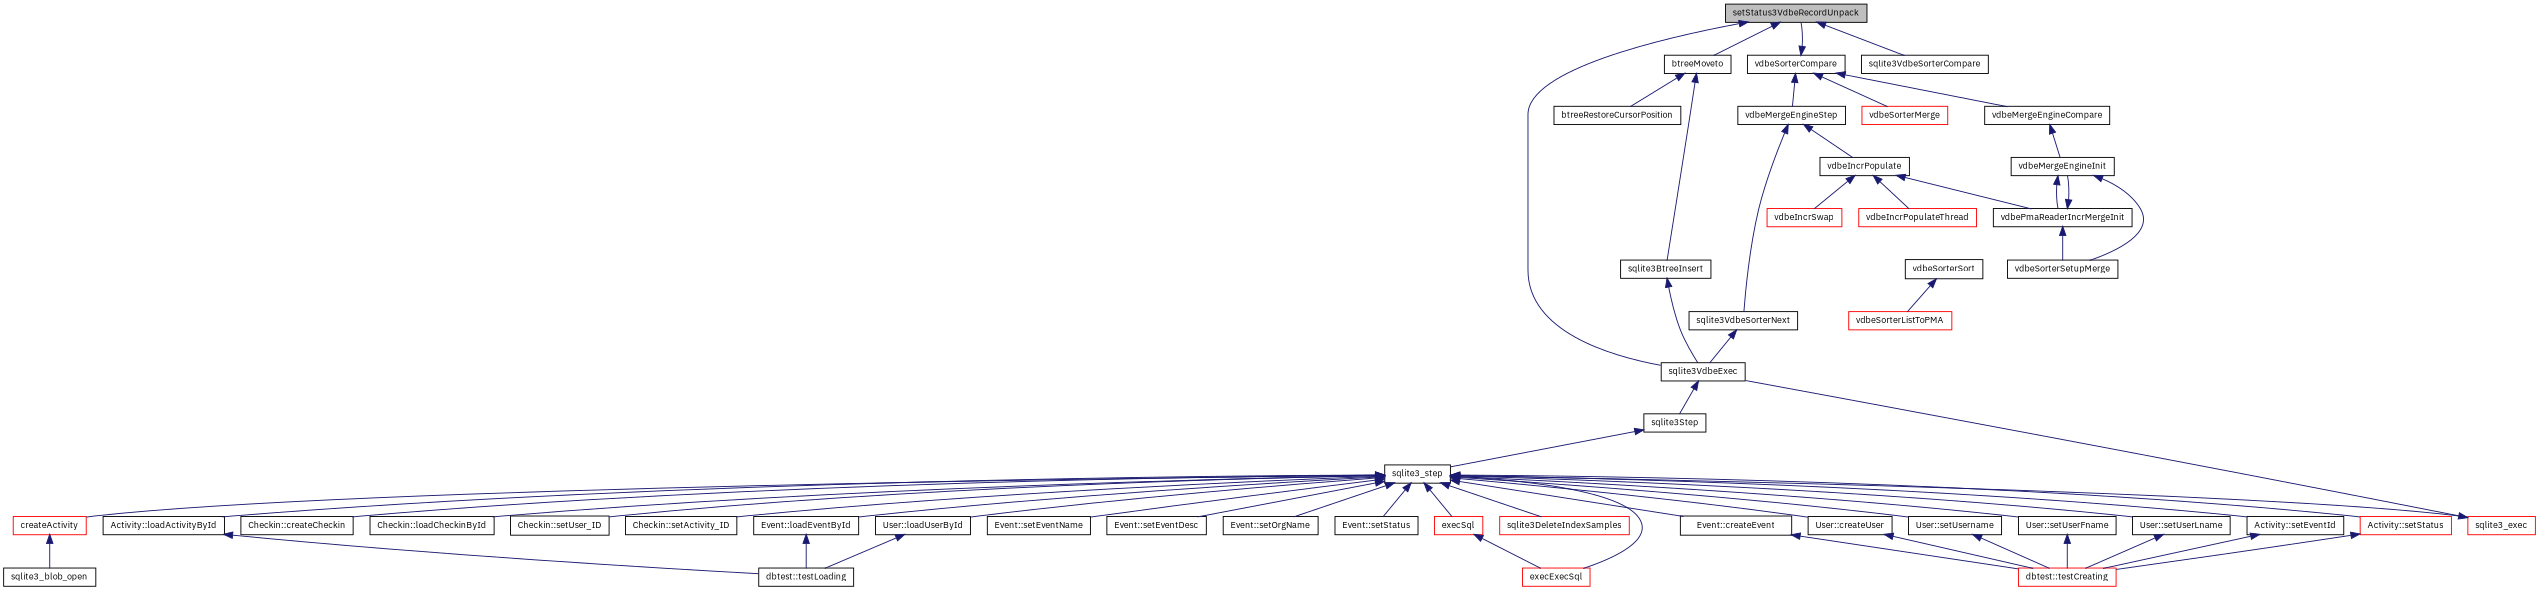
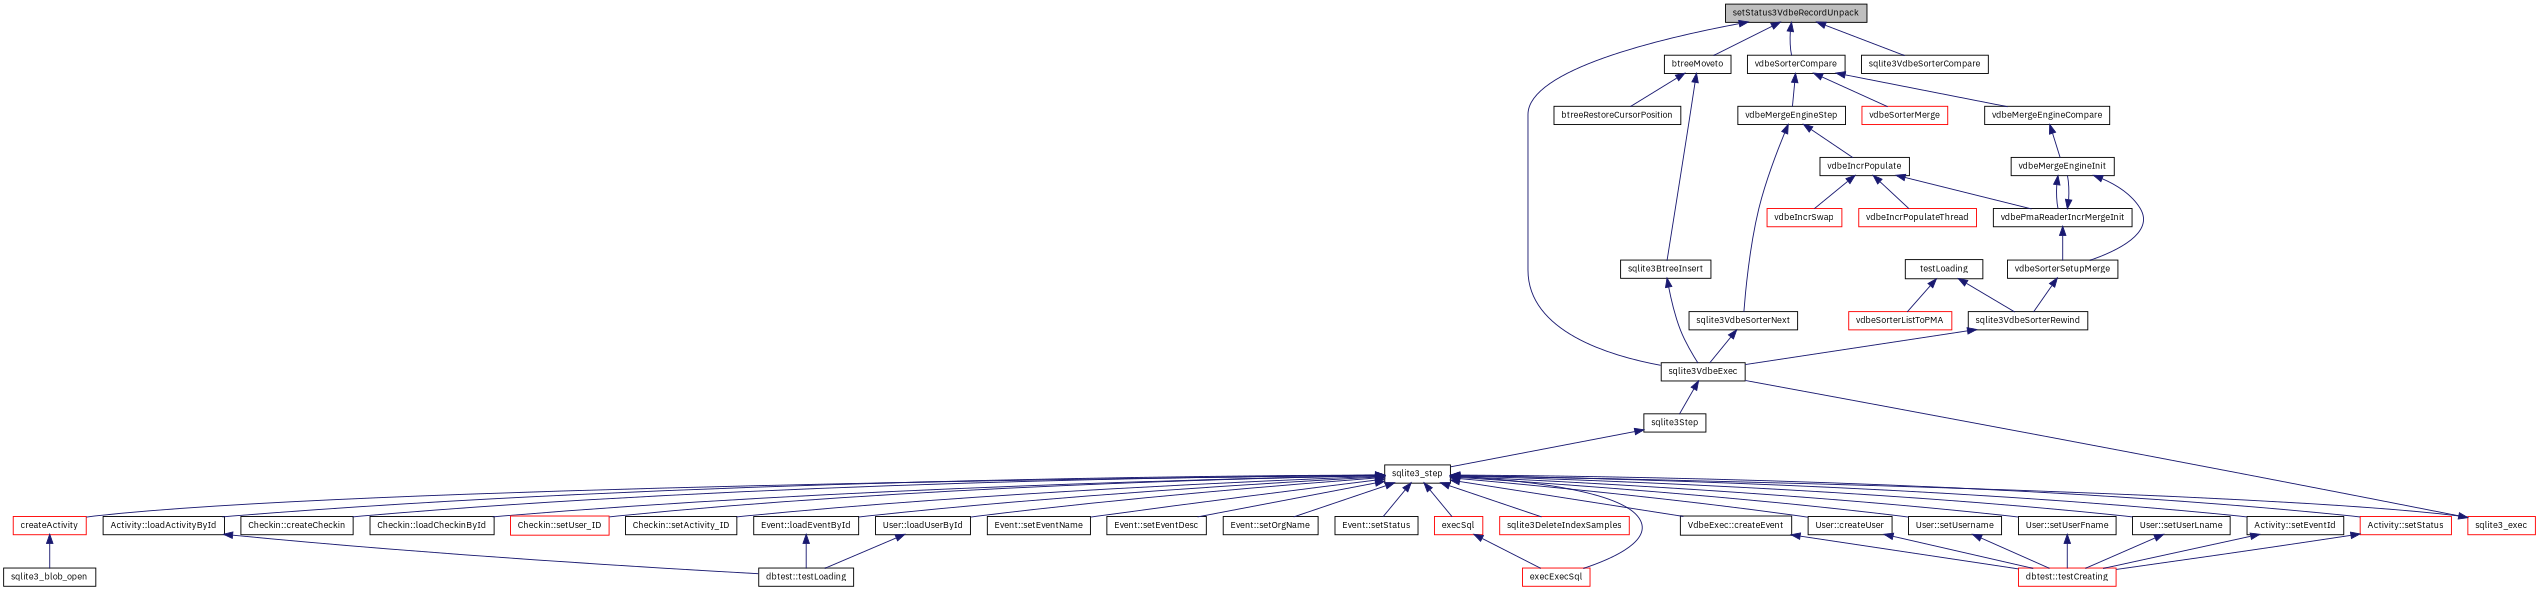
(1802, 34) -> (1790, 43)
(1944, 269) -> (1944, 269)
none -> (2028, 321)
(560, 526) -> (560, 526)
(1736, 526) -> (1736, 526)
